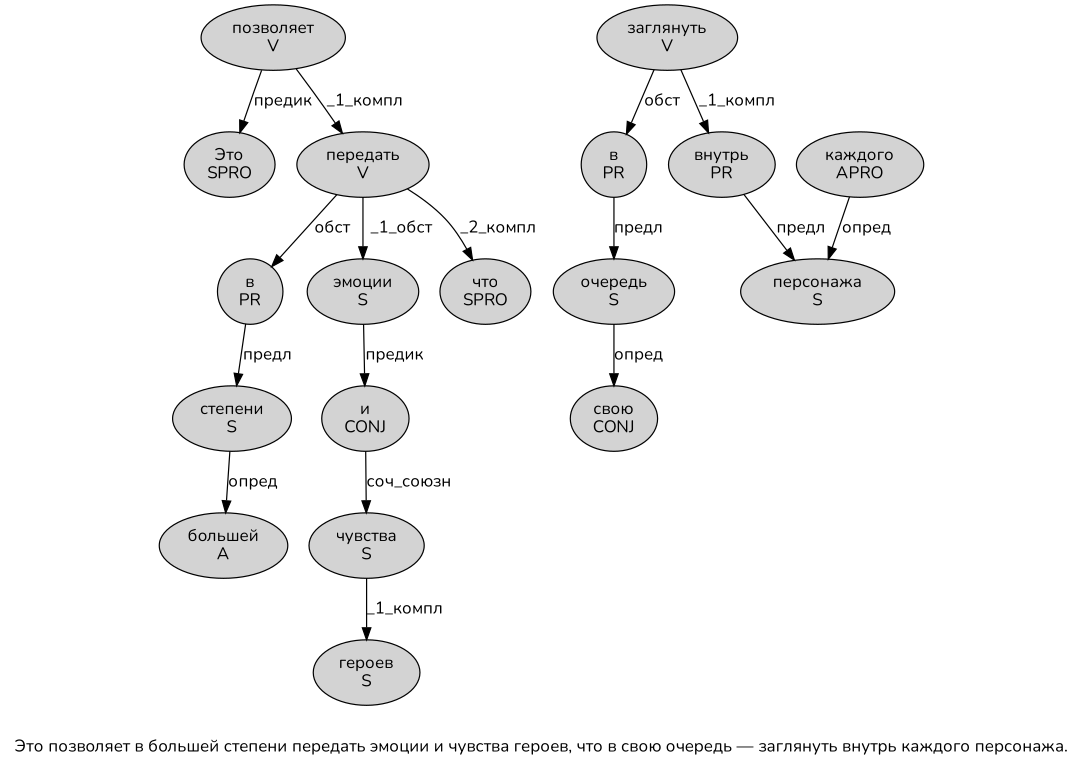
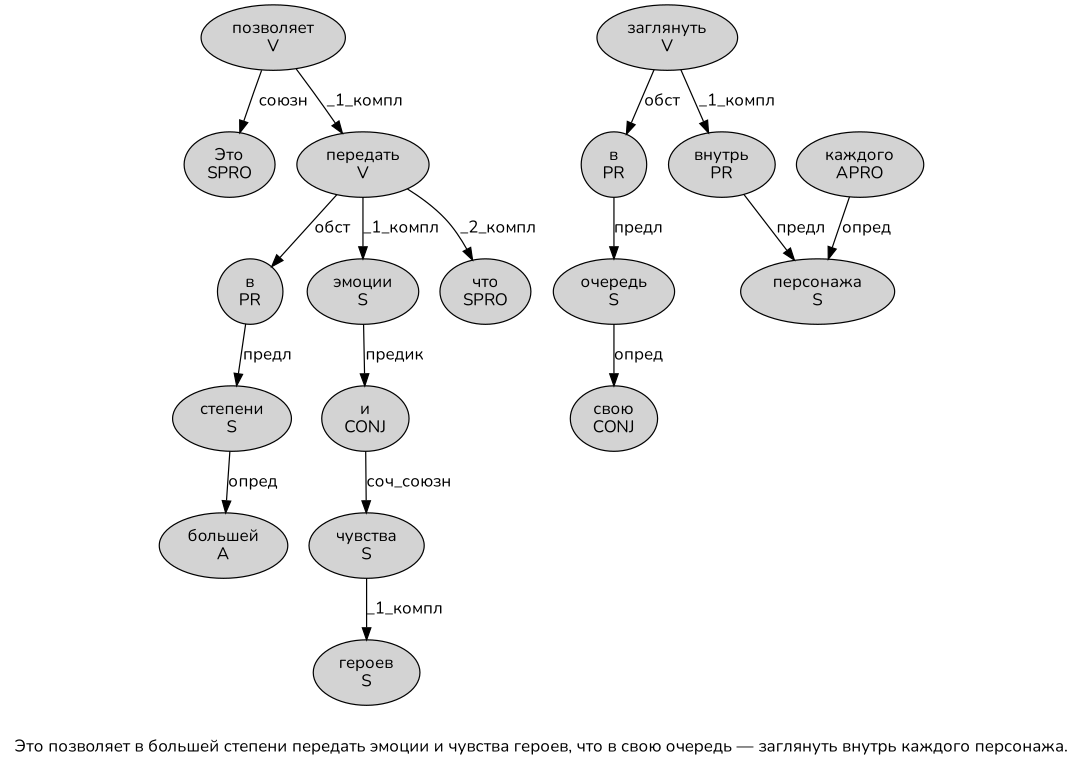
(284, 101) -> (284, 101)
(402, 228) -> (402, 228)
